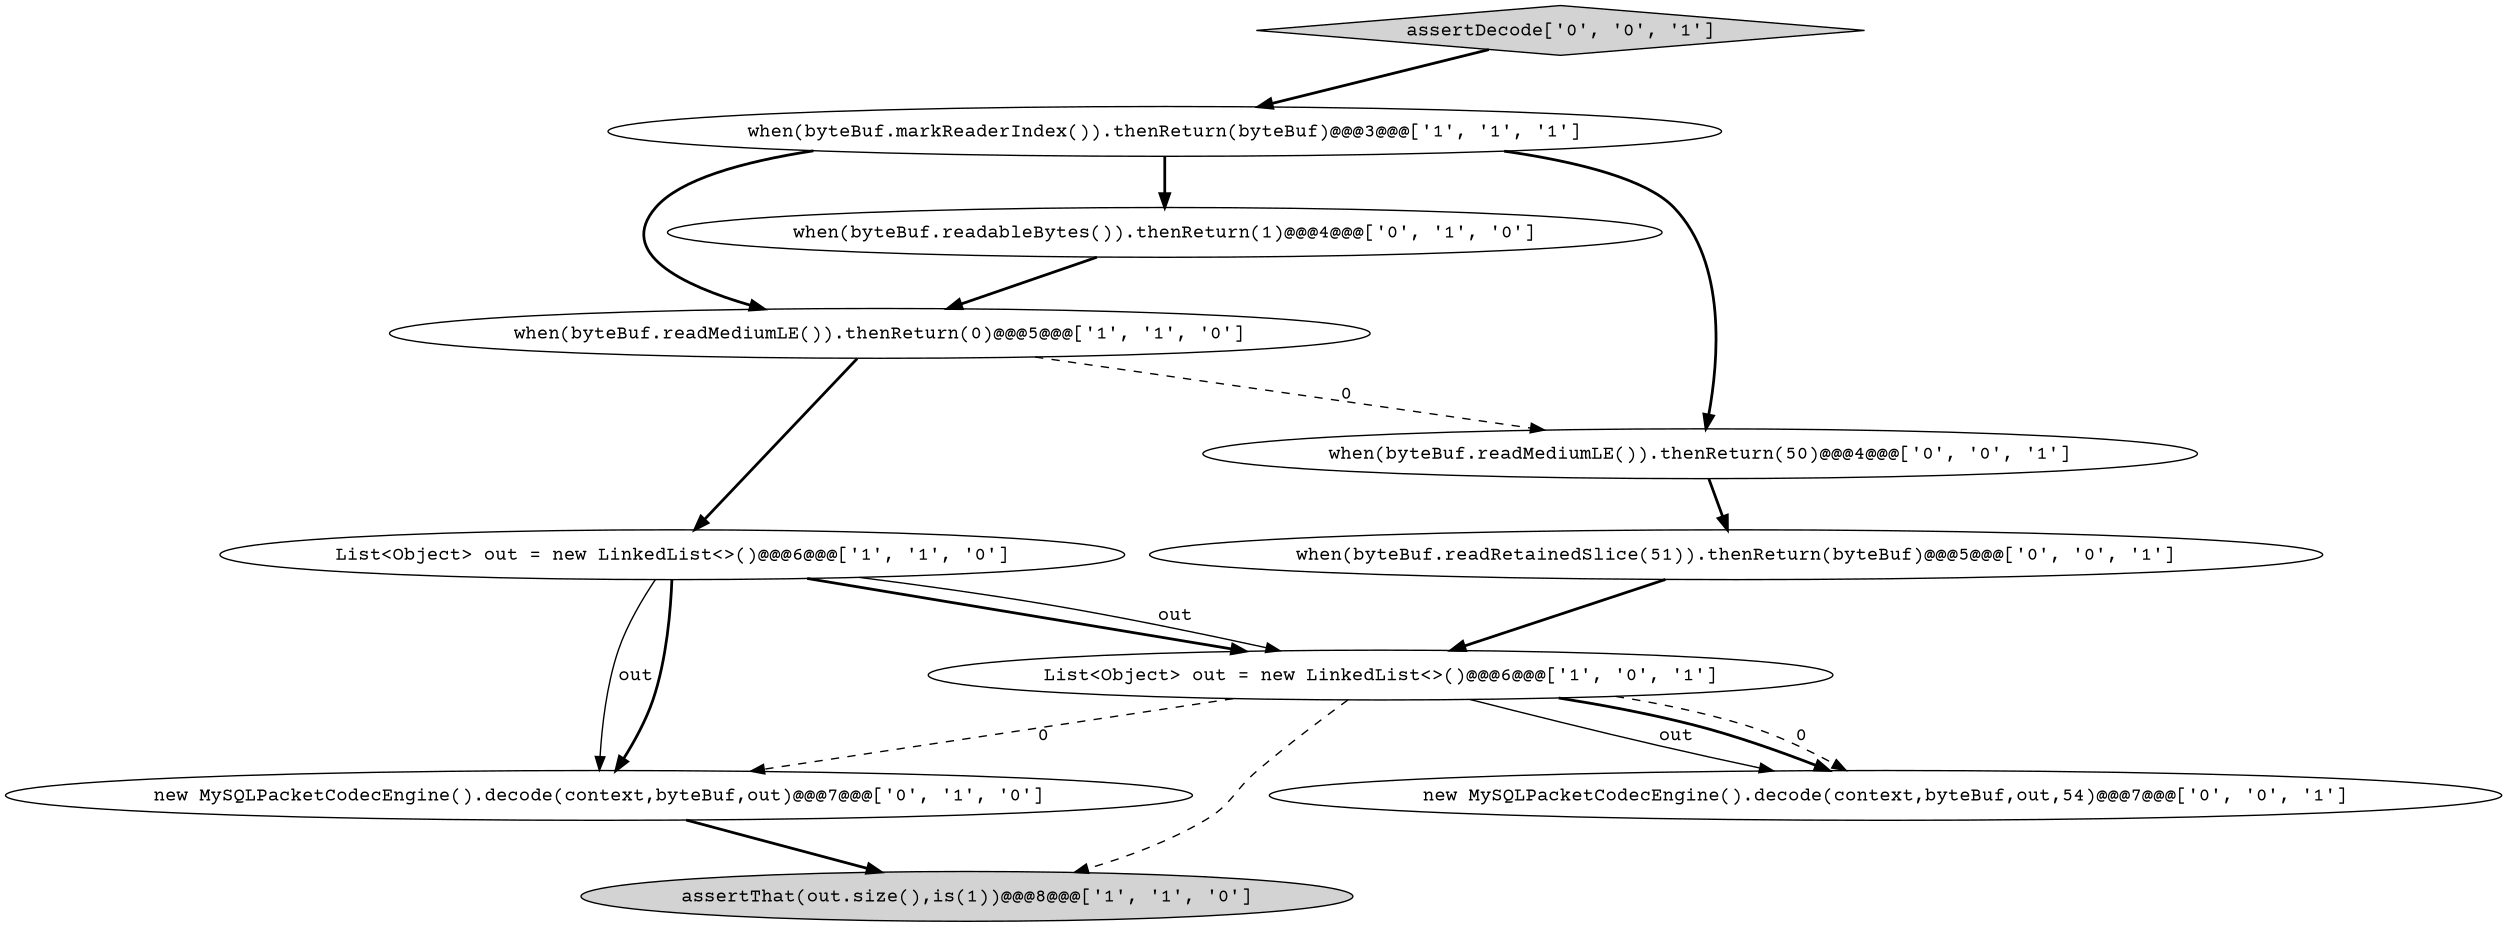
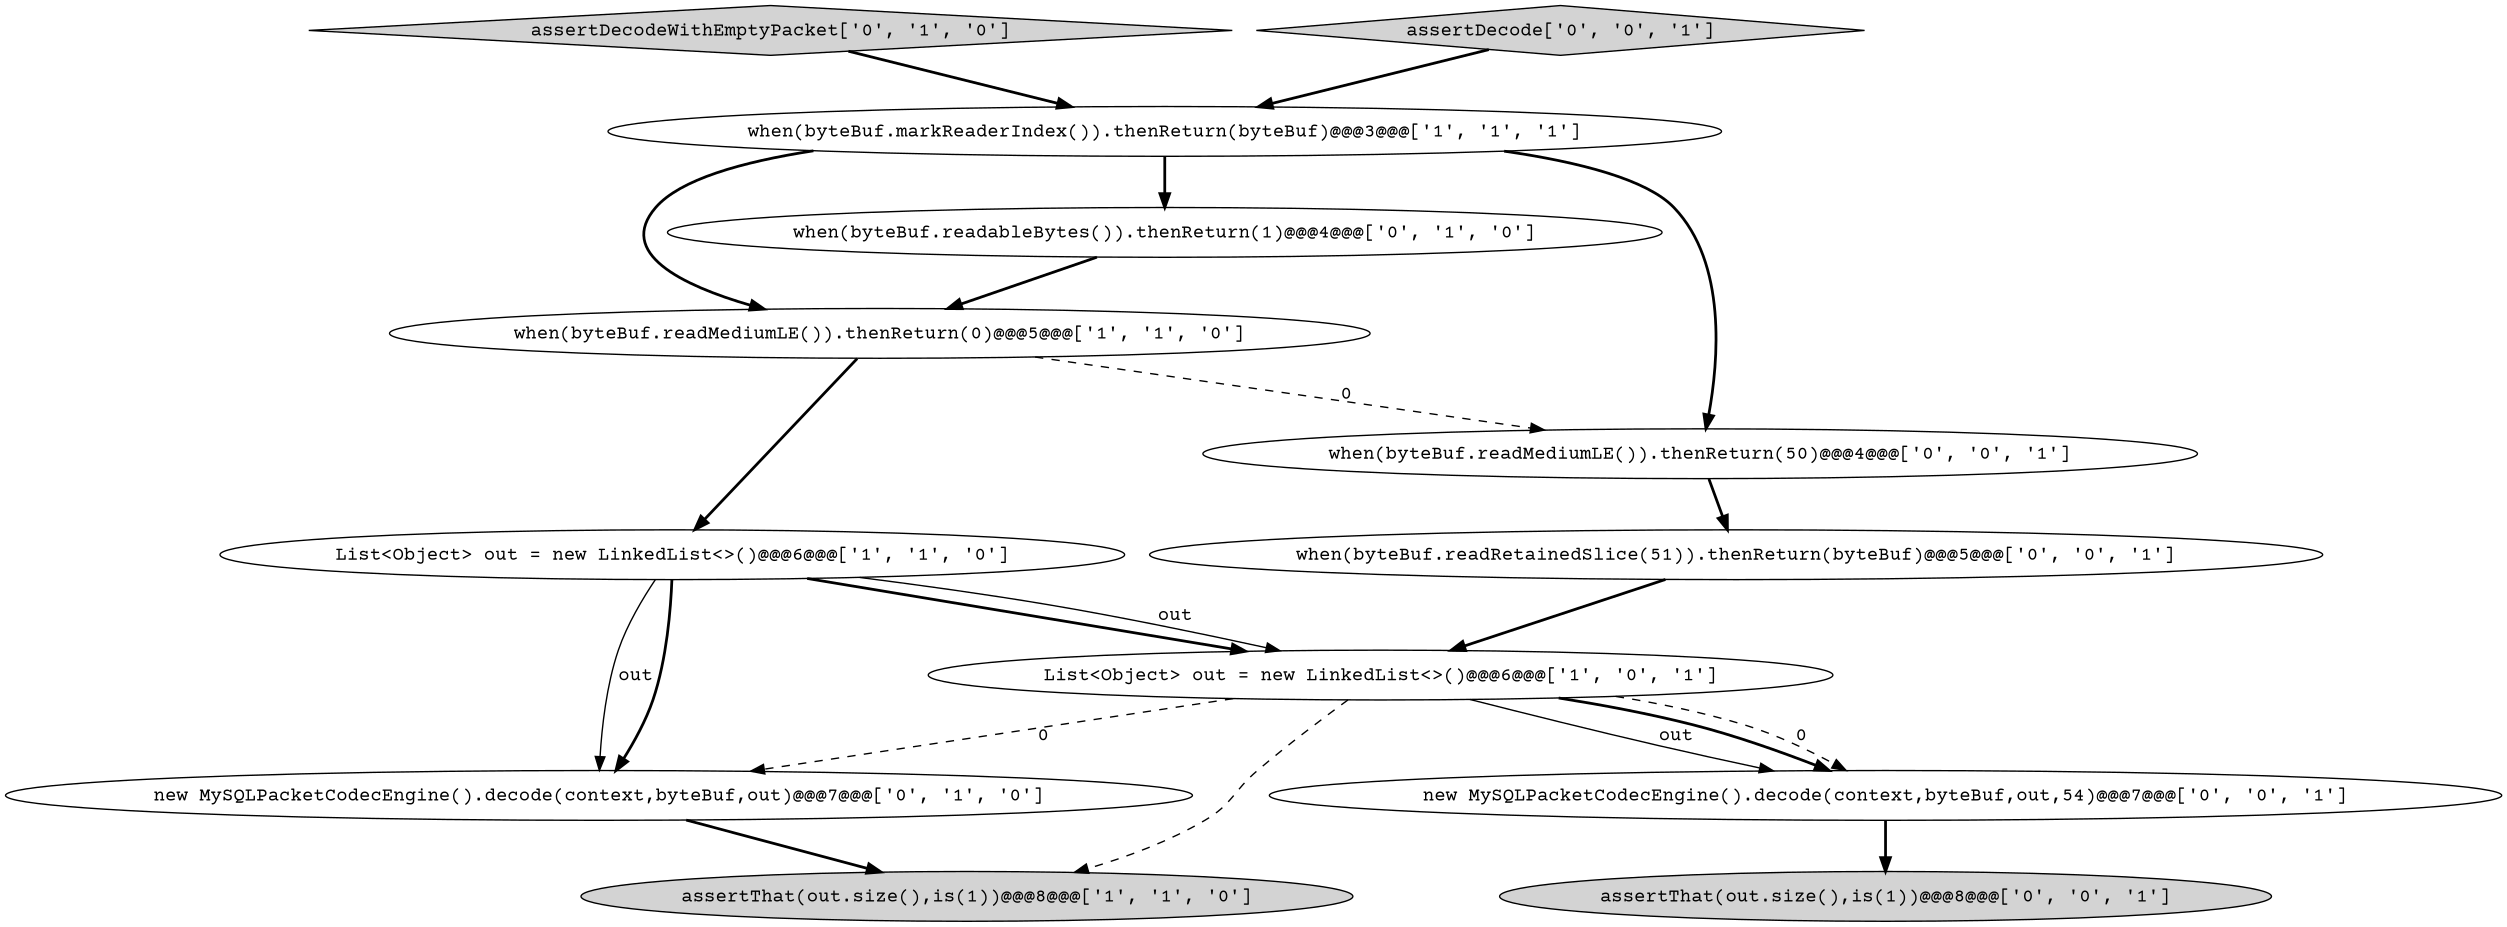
none -> (771, 30)
none -> (1885, 896)
